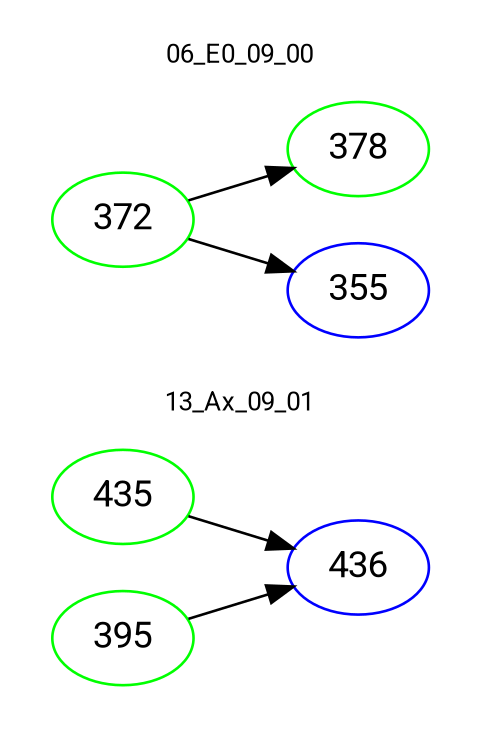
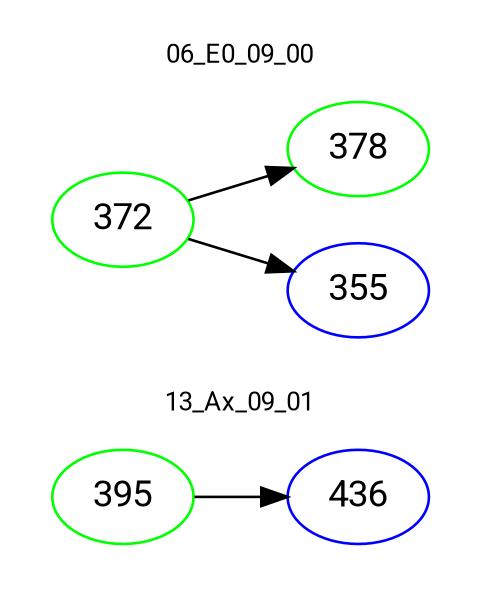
(123, 497) -> none
